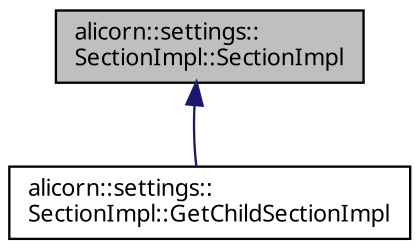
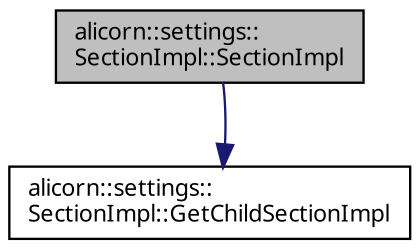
(194, 136) -> (225, 113)
